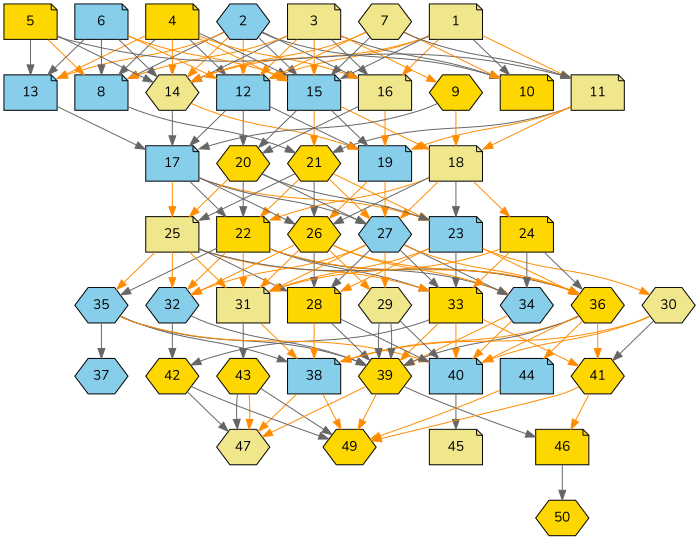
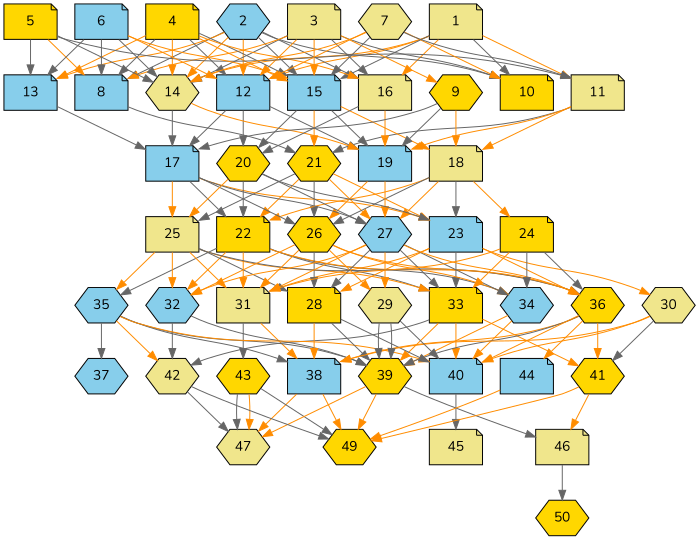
none -> (425, 123)
none -> (133, 337)
(172, 376) -> (172, 376)
(562, 447) -> (562, 447)
